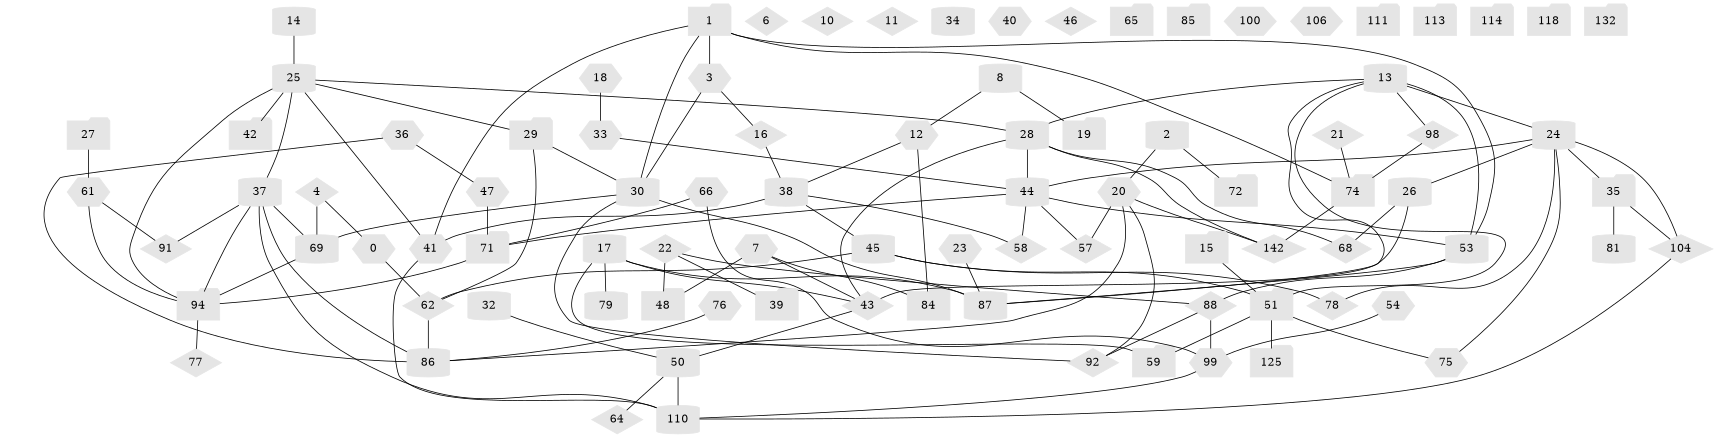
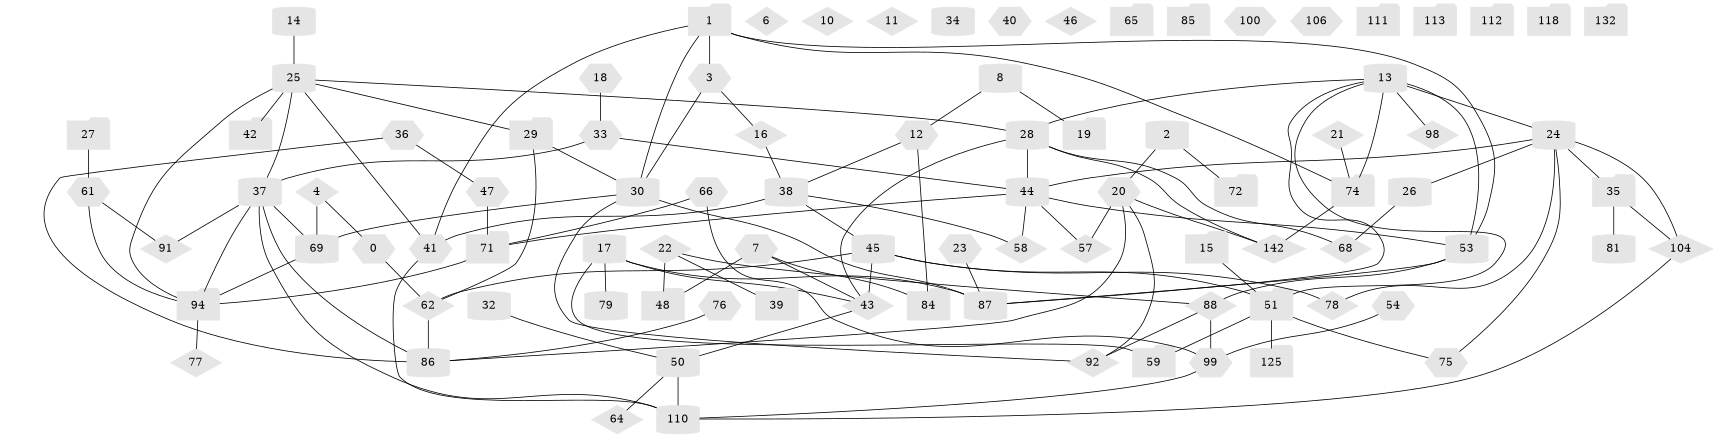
(1492, 21) -> (1492, 21)
none -> (425, 161)
(1397, 161) -> (1374, 136)
(1162, 284) -> (870, 278)
